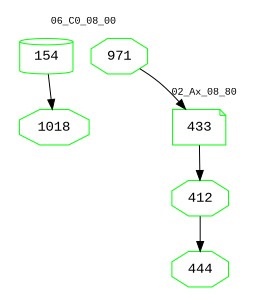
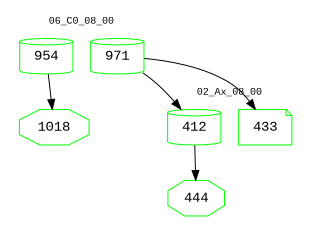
(46, 56) -> (46, 56)
(119, 56) -> (117, 56)
(205, 92) -> (230, 92)
(200, 158) -> (166, 93)
(200, 198) -> (194, 127)
